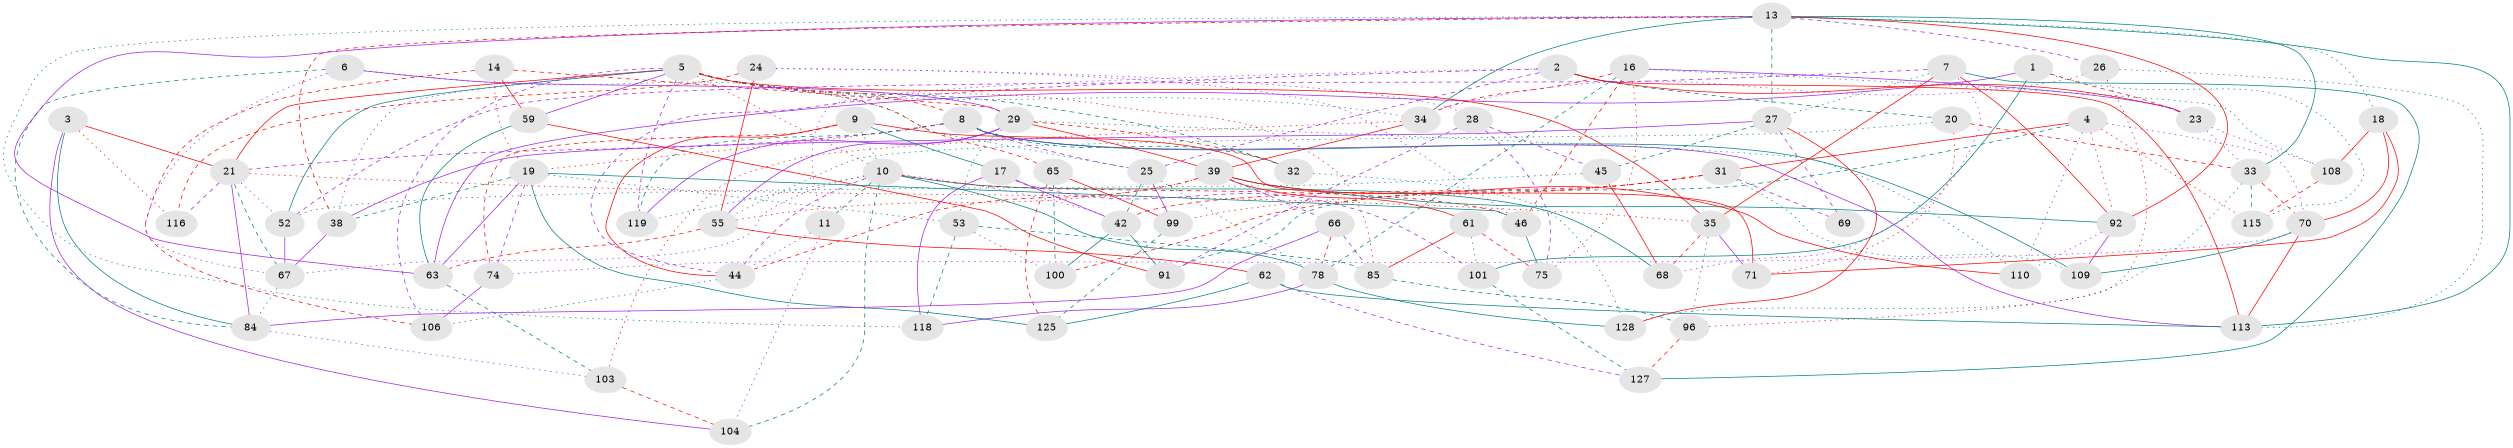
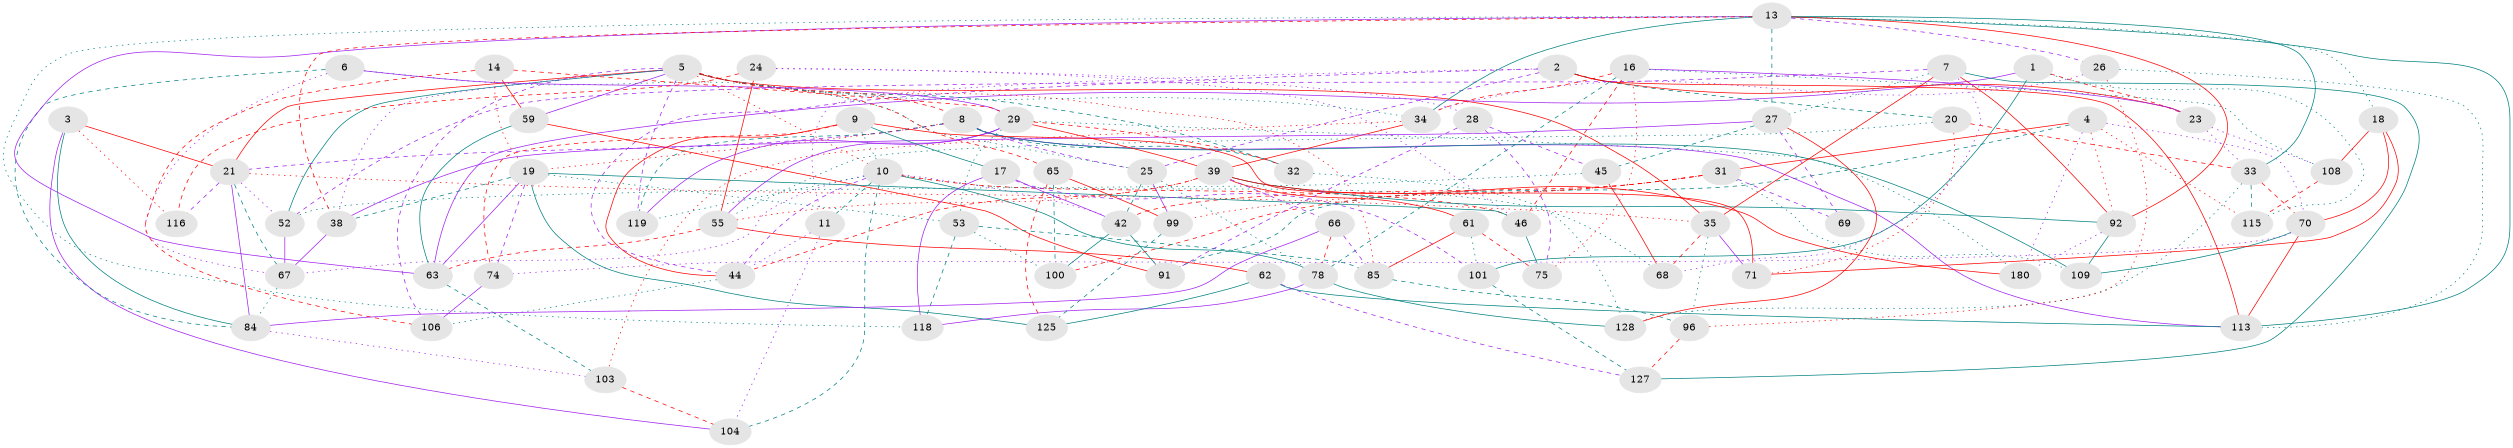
(1475, 199) -> (1475, 199)
(2100, 248) -> (2100, 248)
(2020, 276) -> (2020, 276)
